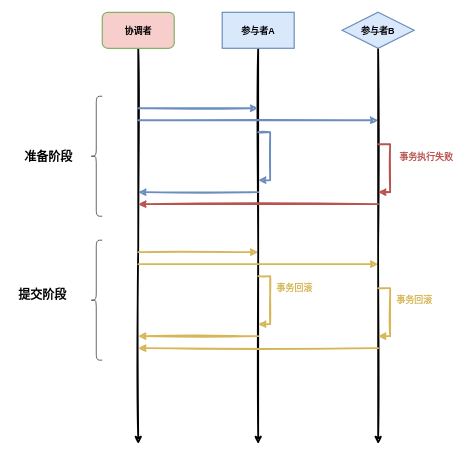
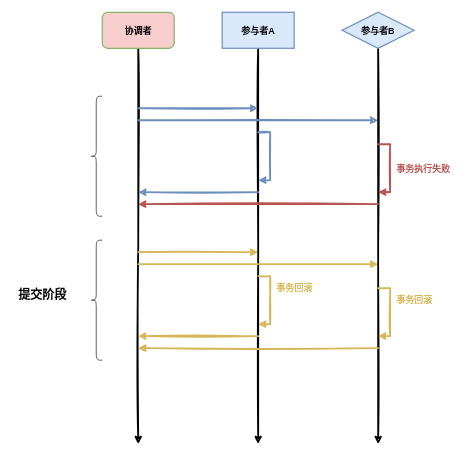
(48, 156) -> none
(426, 156) -> (423, 168)
